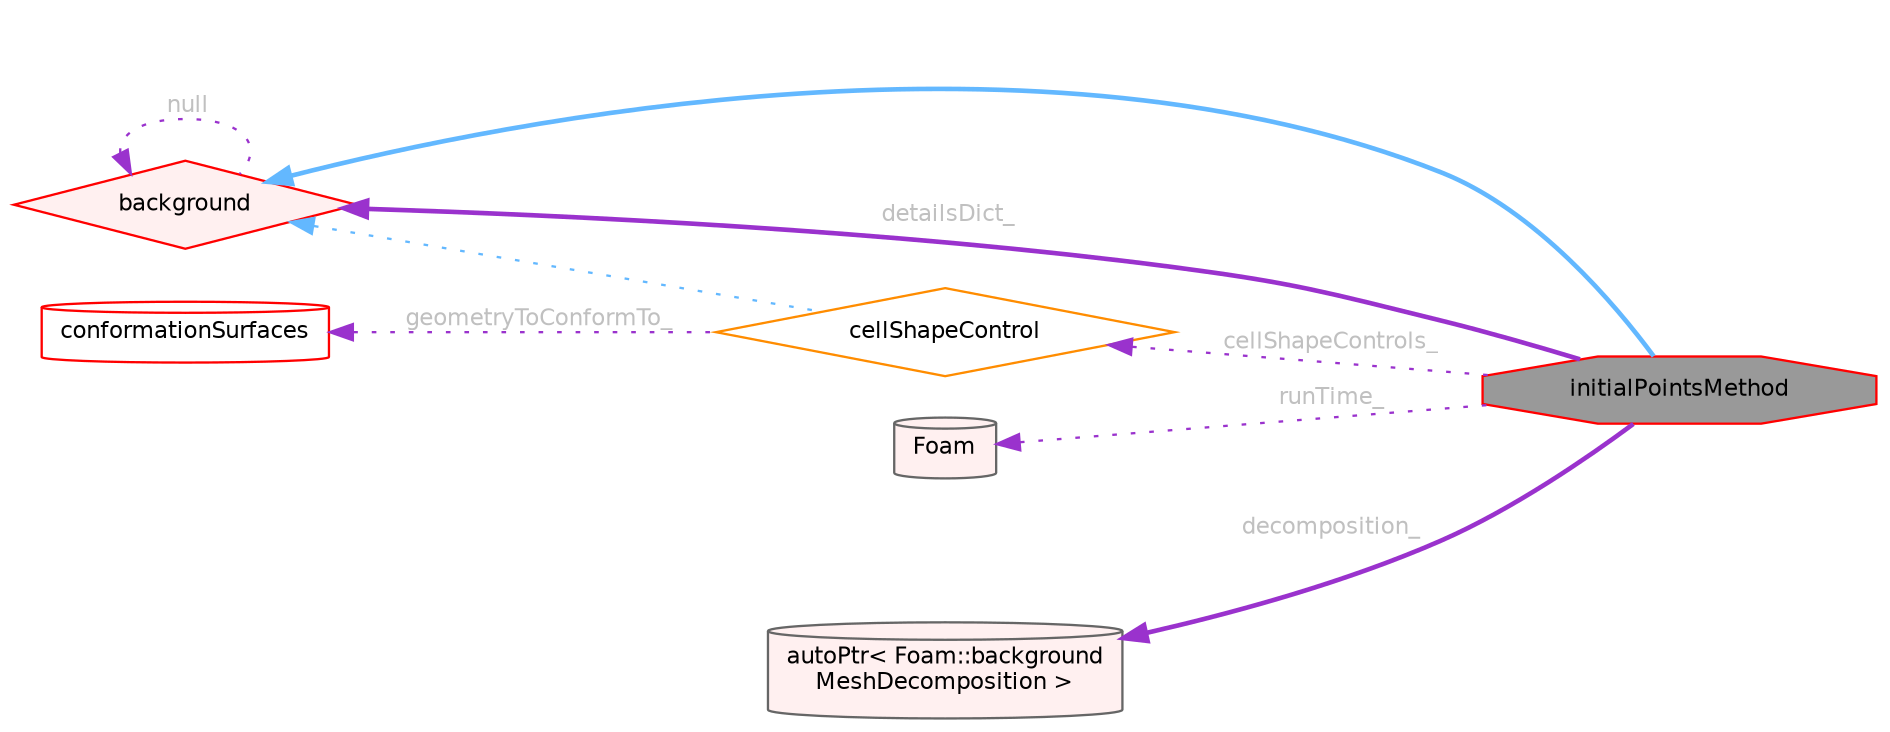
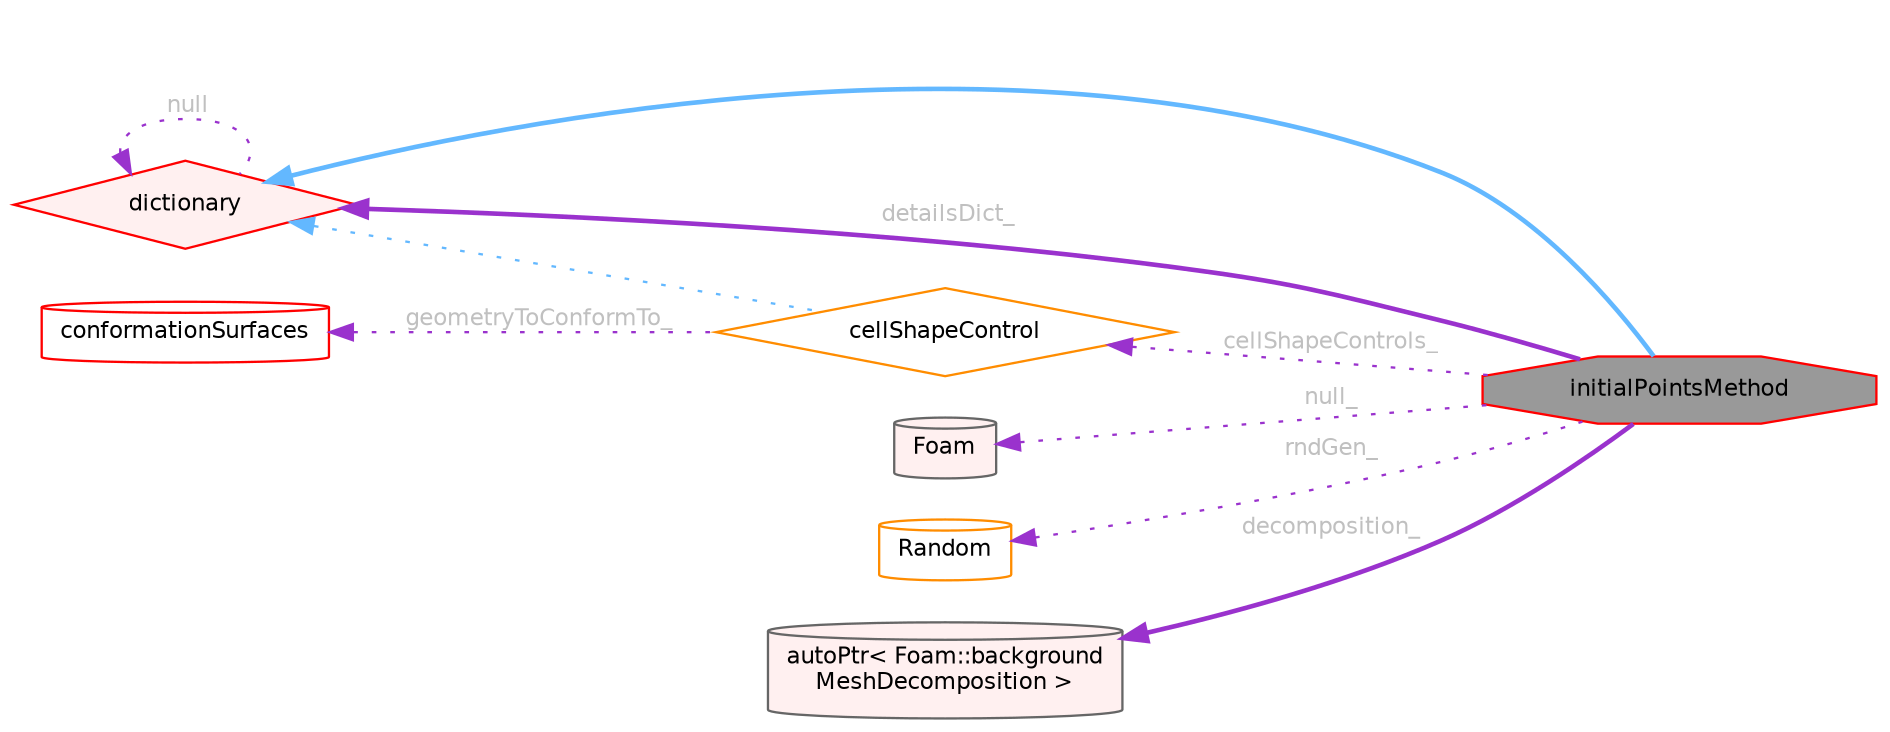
(185, 205) -> (185, 205)
(1329, 398) -> (1329, 398)
none -> (945, 550)
